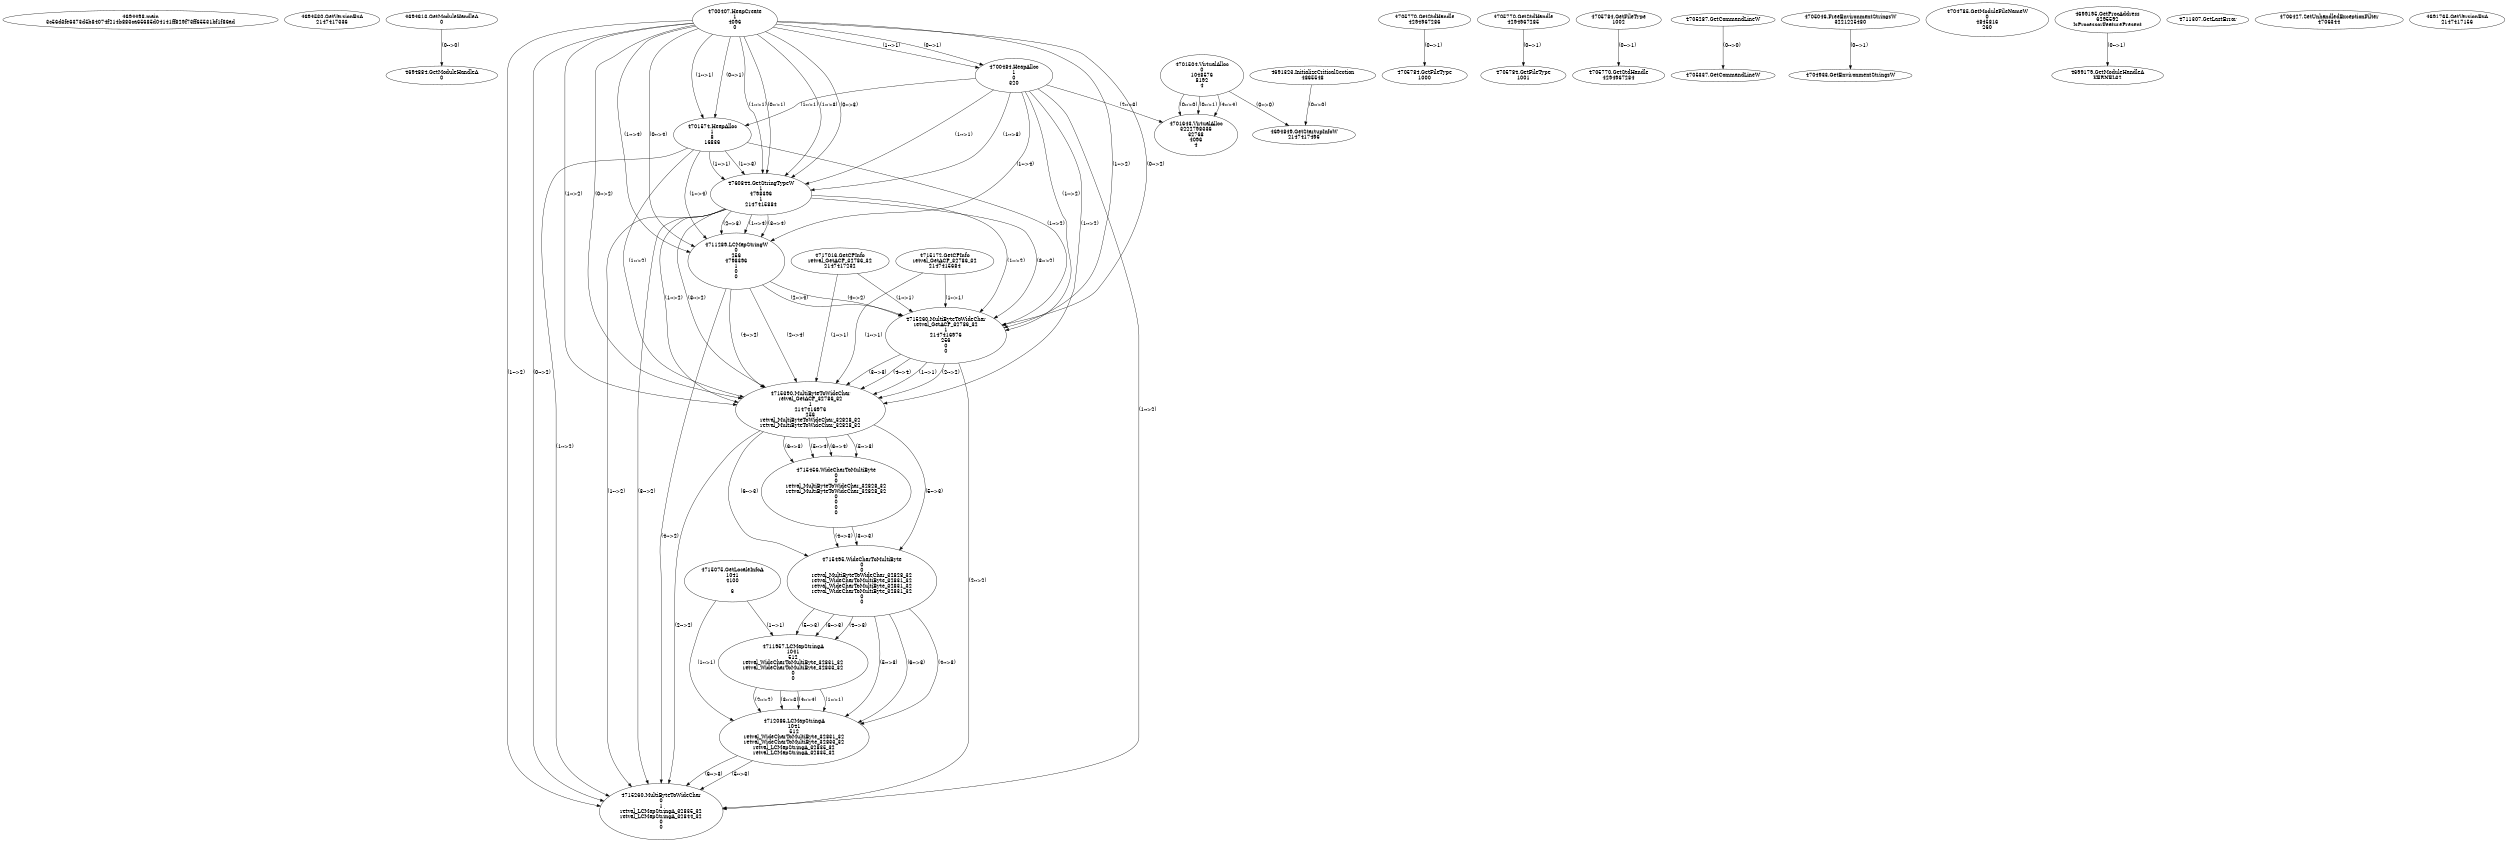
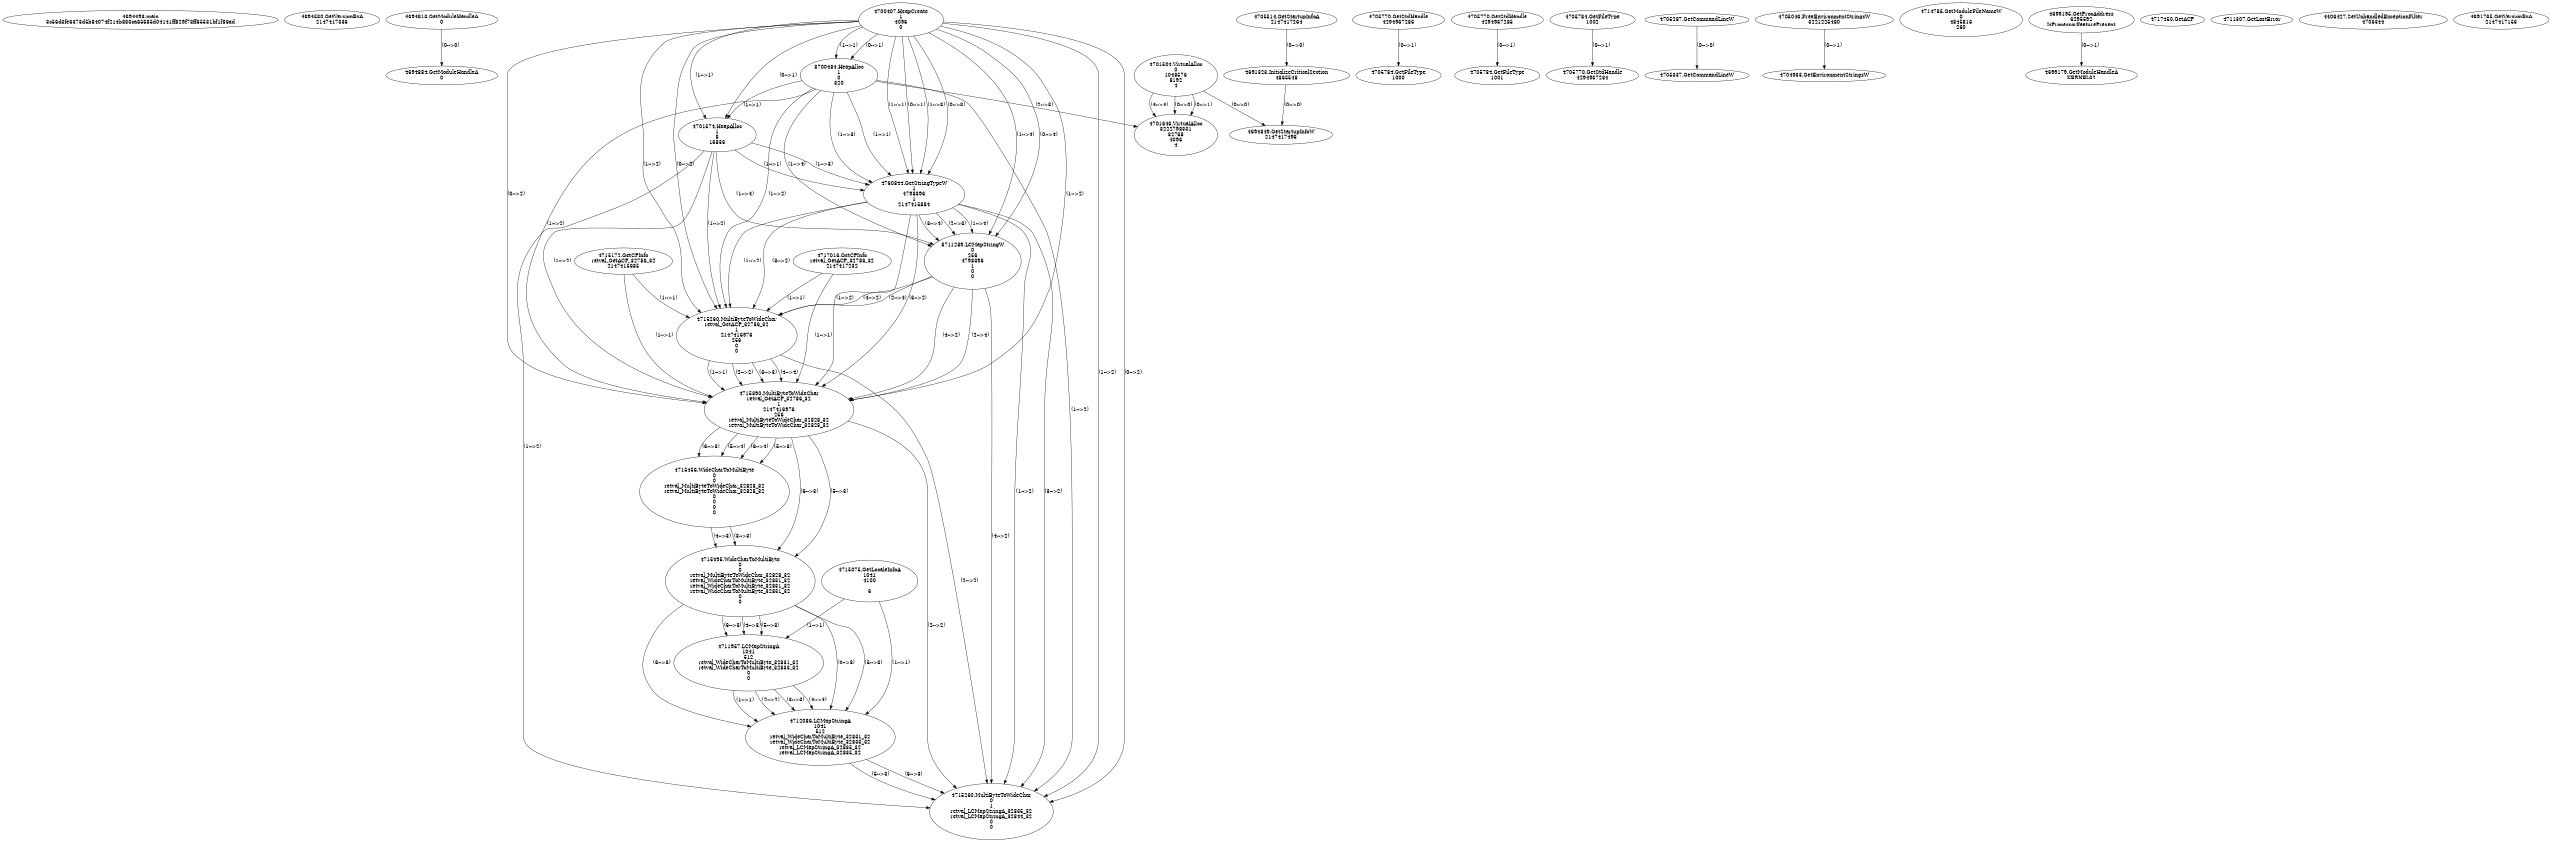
none -> (1287, 20)
(1987, 20) -> (1961, 20)
none -> (2173, 20)
(2329, 20) -> (2373, 20)
(1014, 75) -> (839, 75)
(1196, 135) -> (1176, 135)
(736, 261) -> (973, 261)
(945, 261) -> (623, 261)
